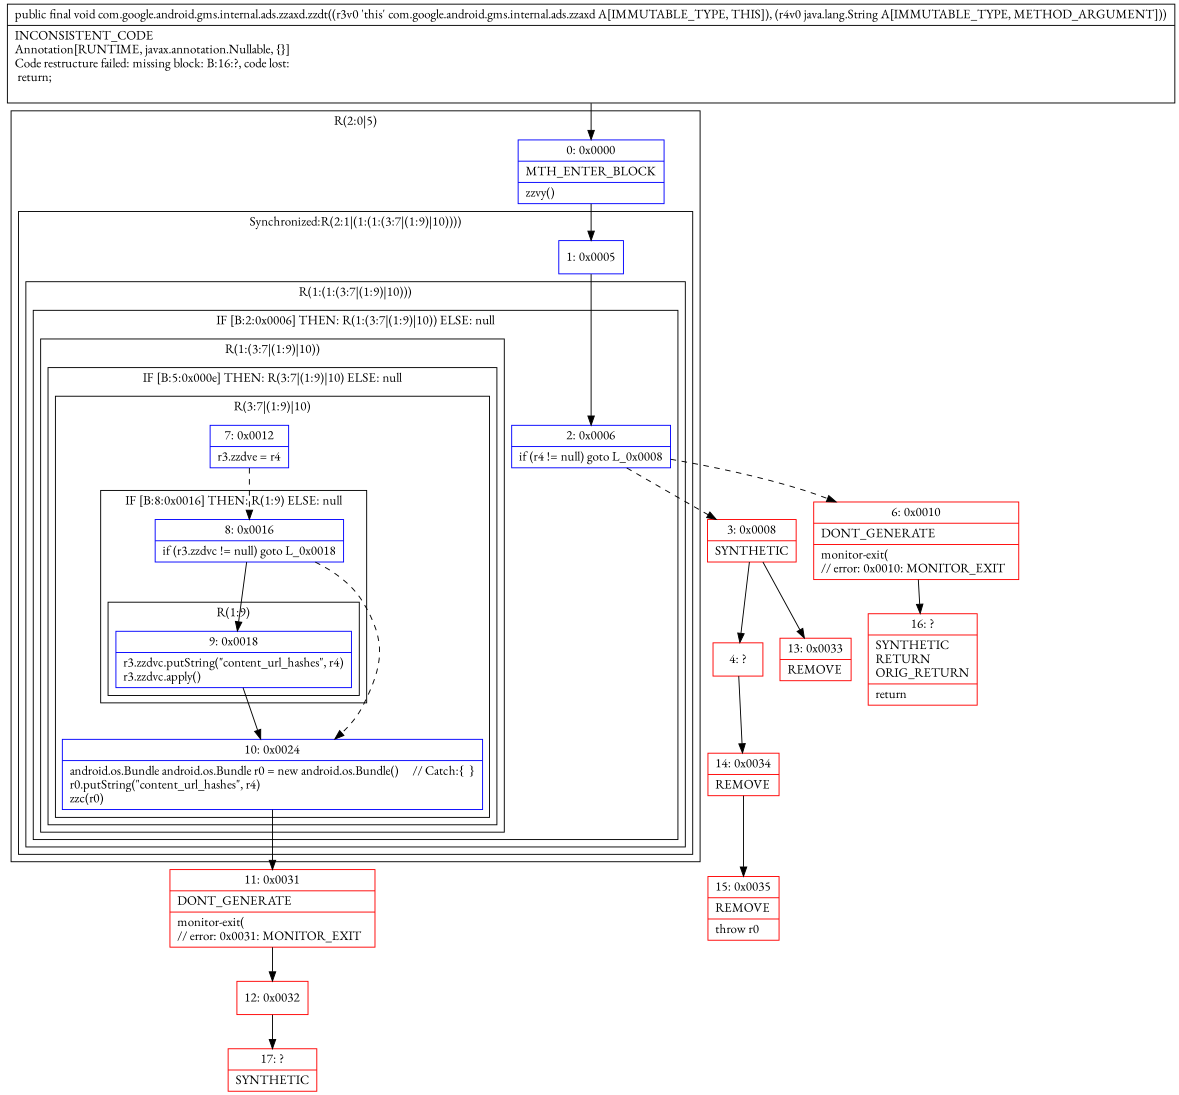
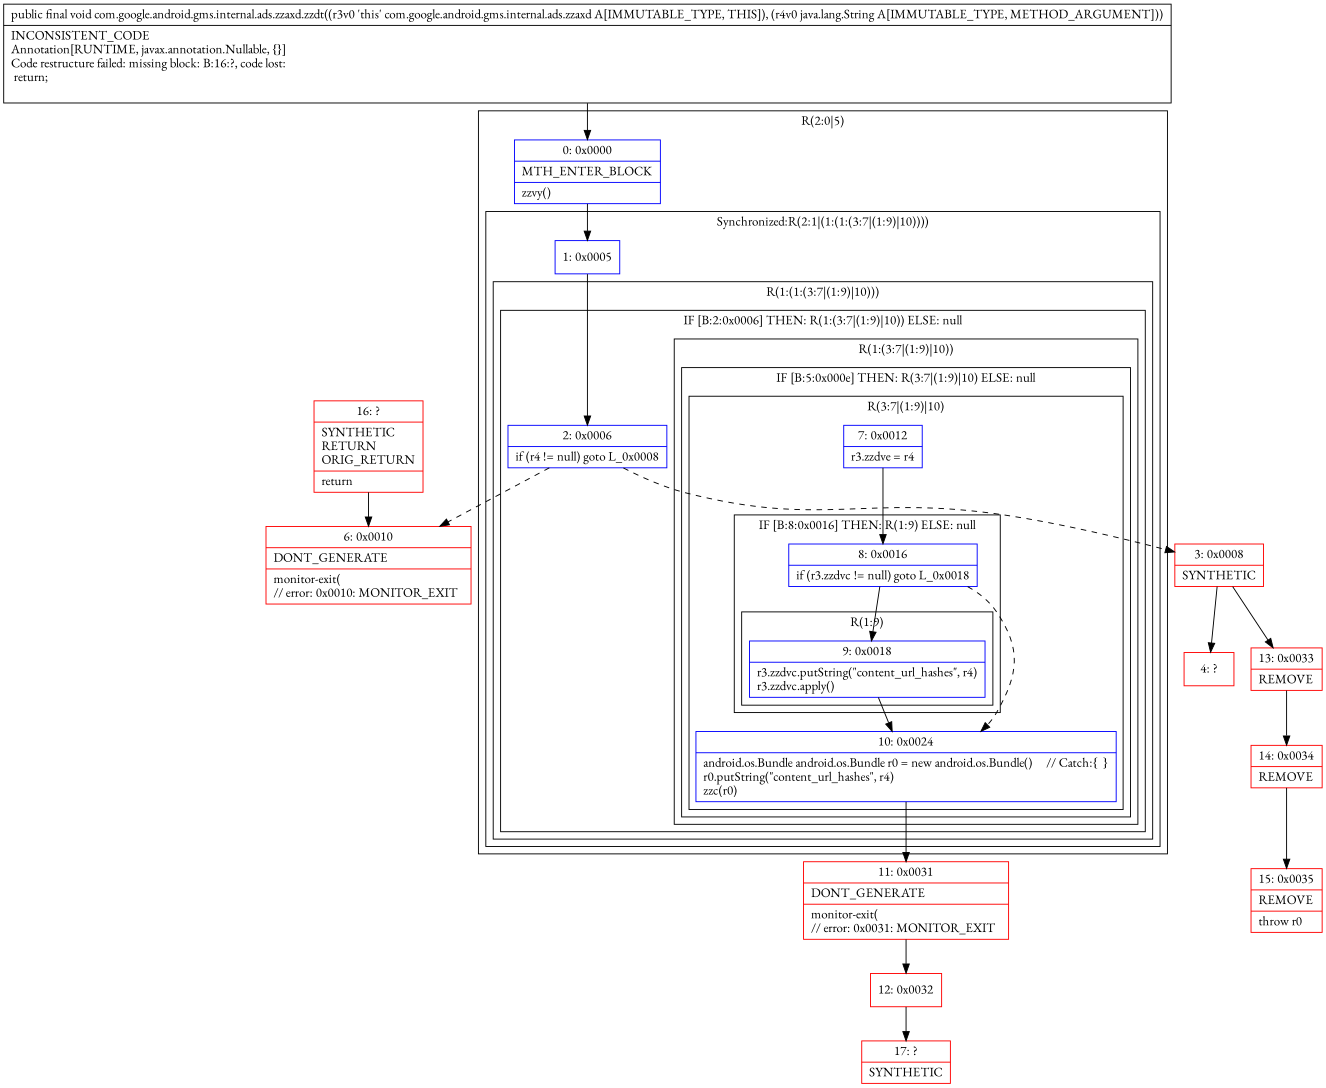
(249, 485) -> (883, 501)
(919, 592) -> (369, 505)
(740, 710) -> (1287, 713)
